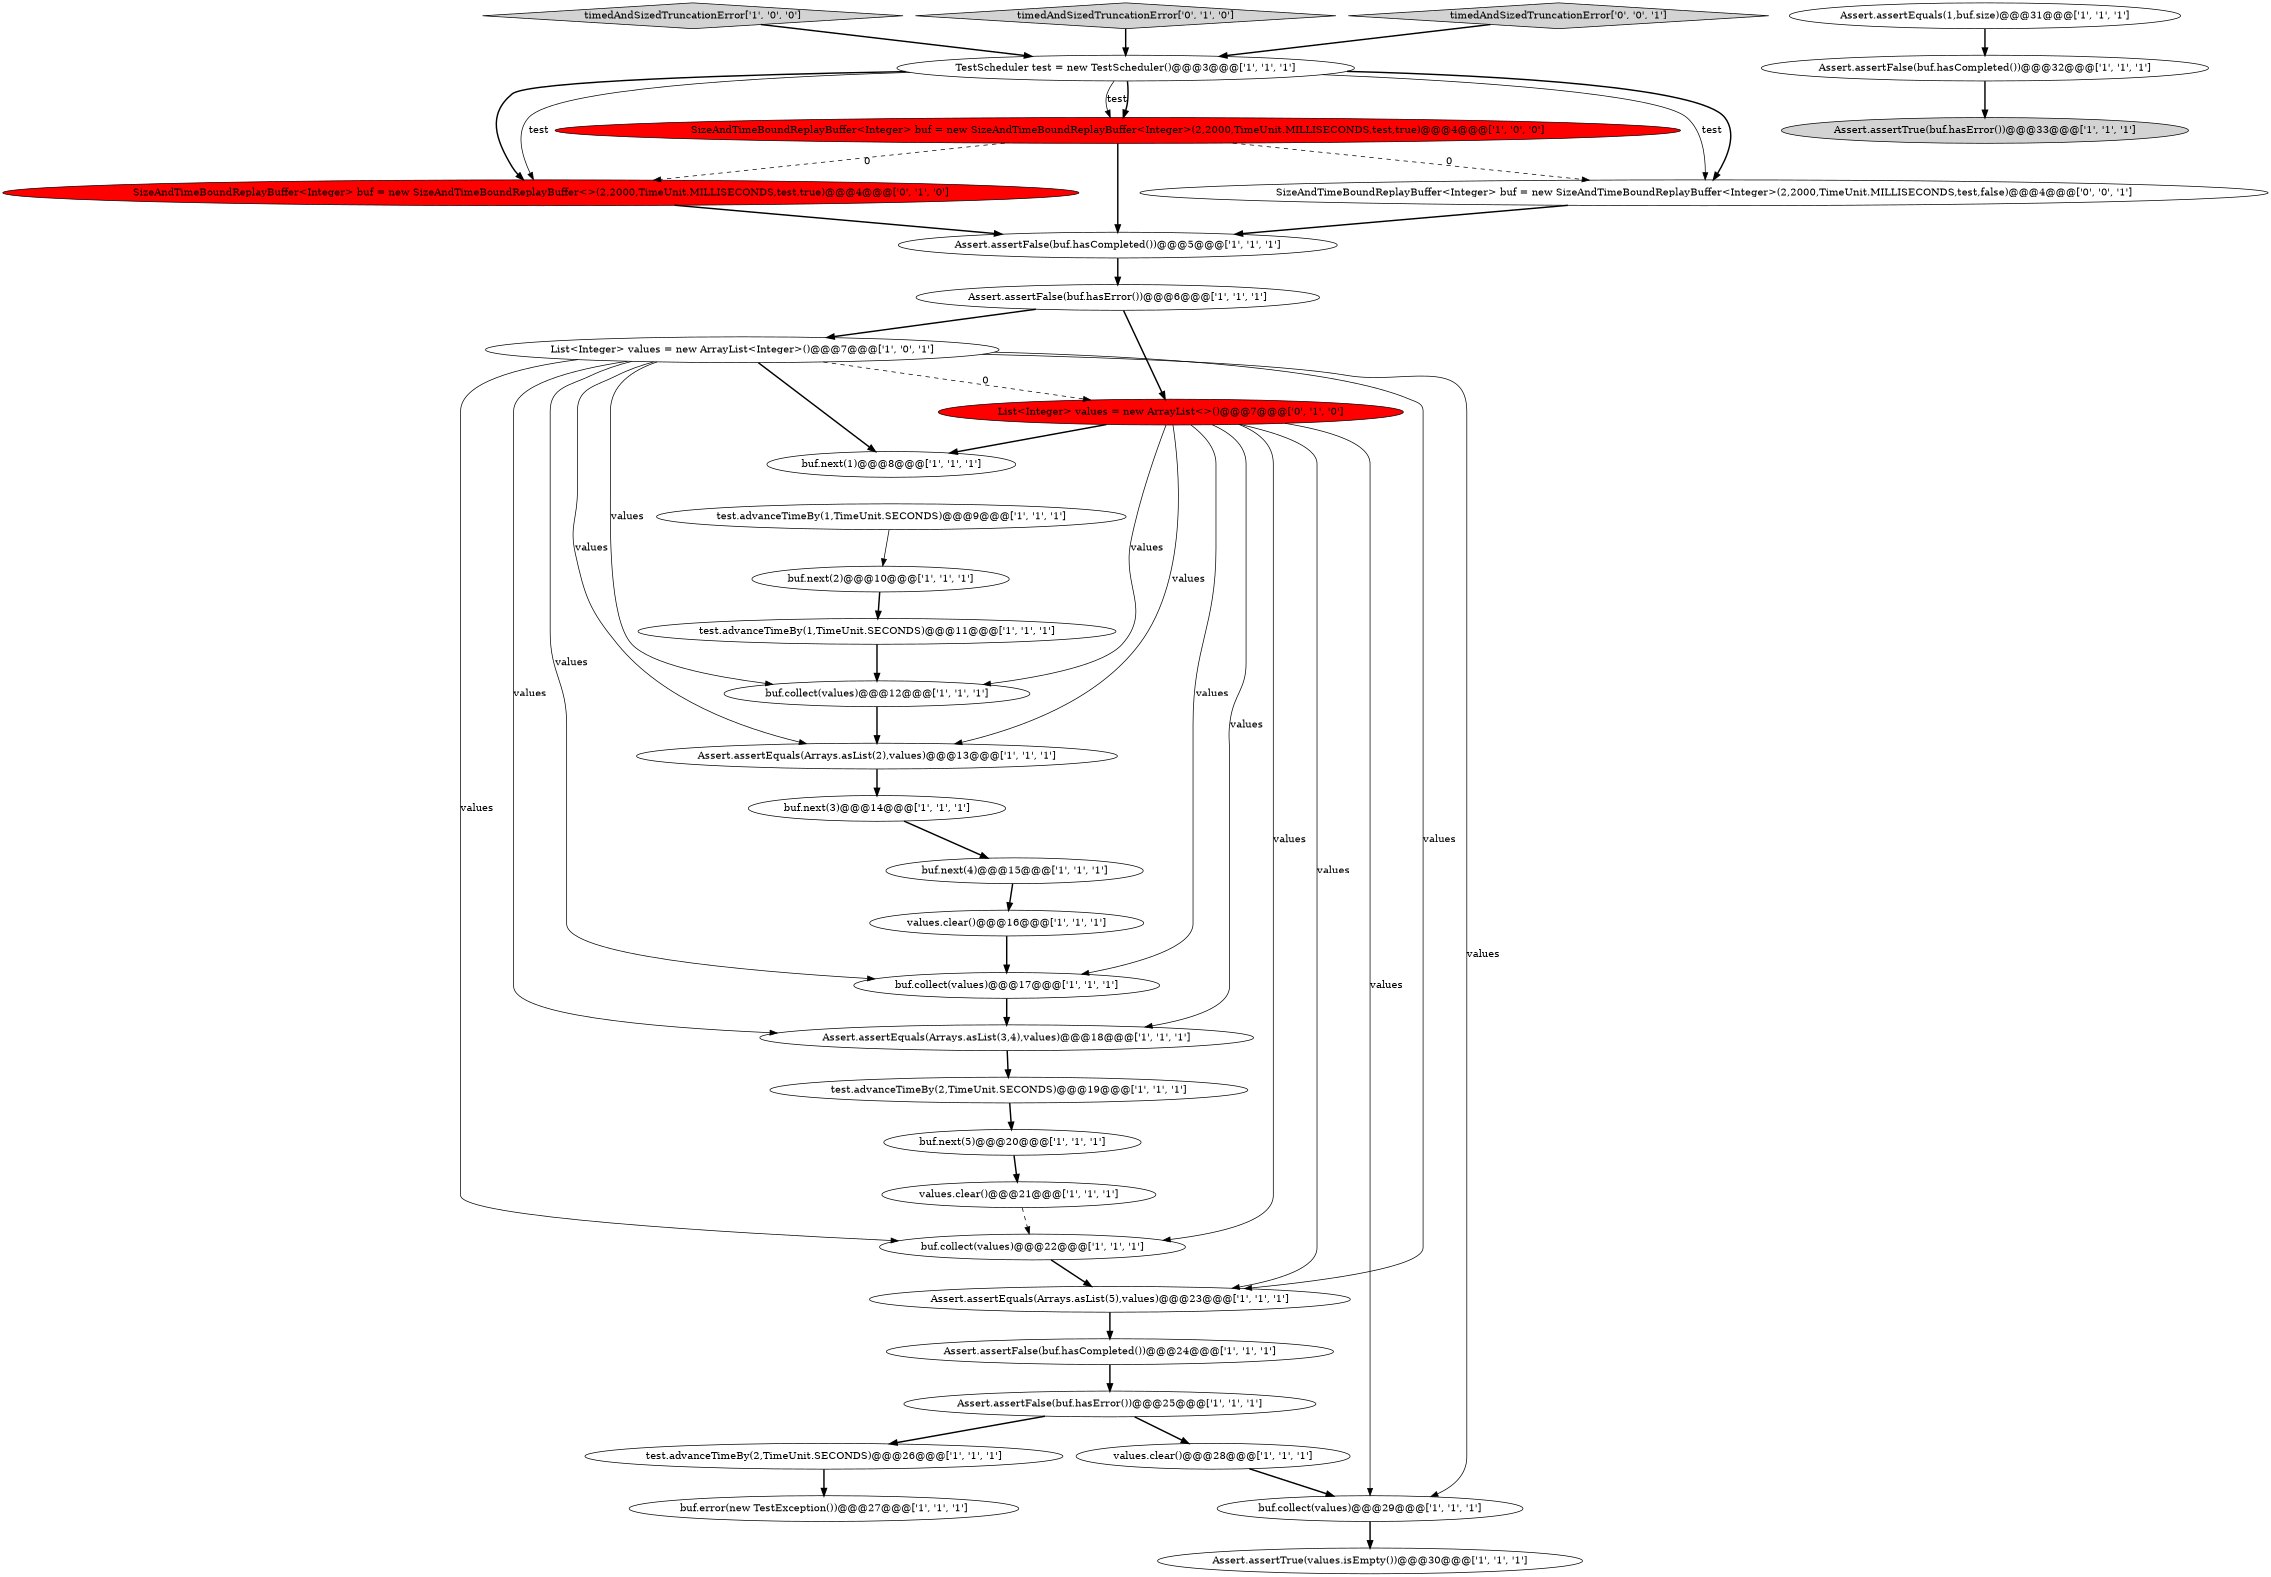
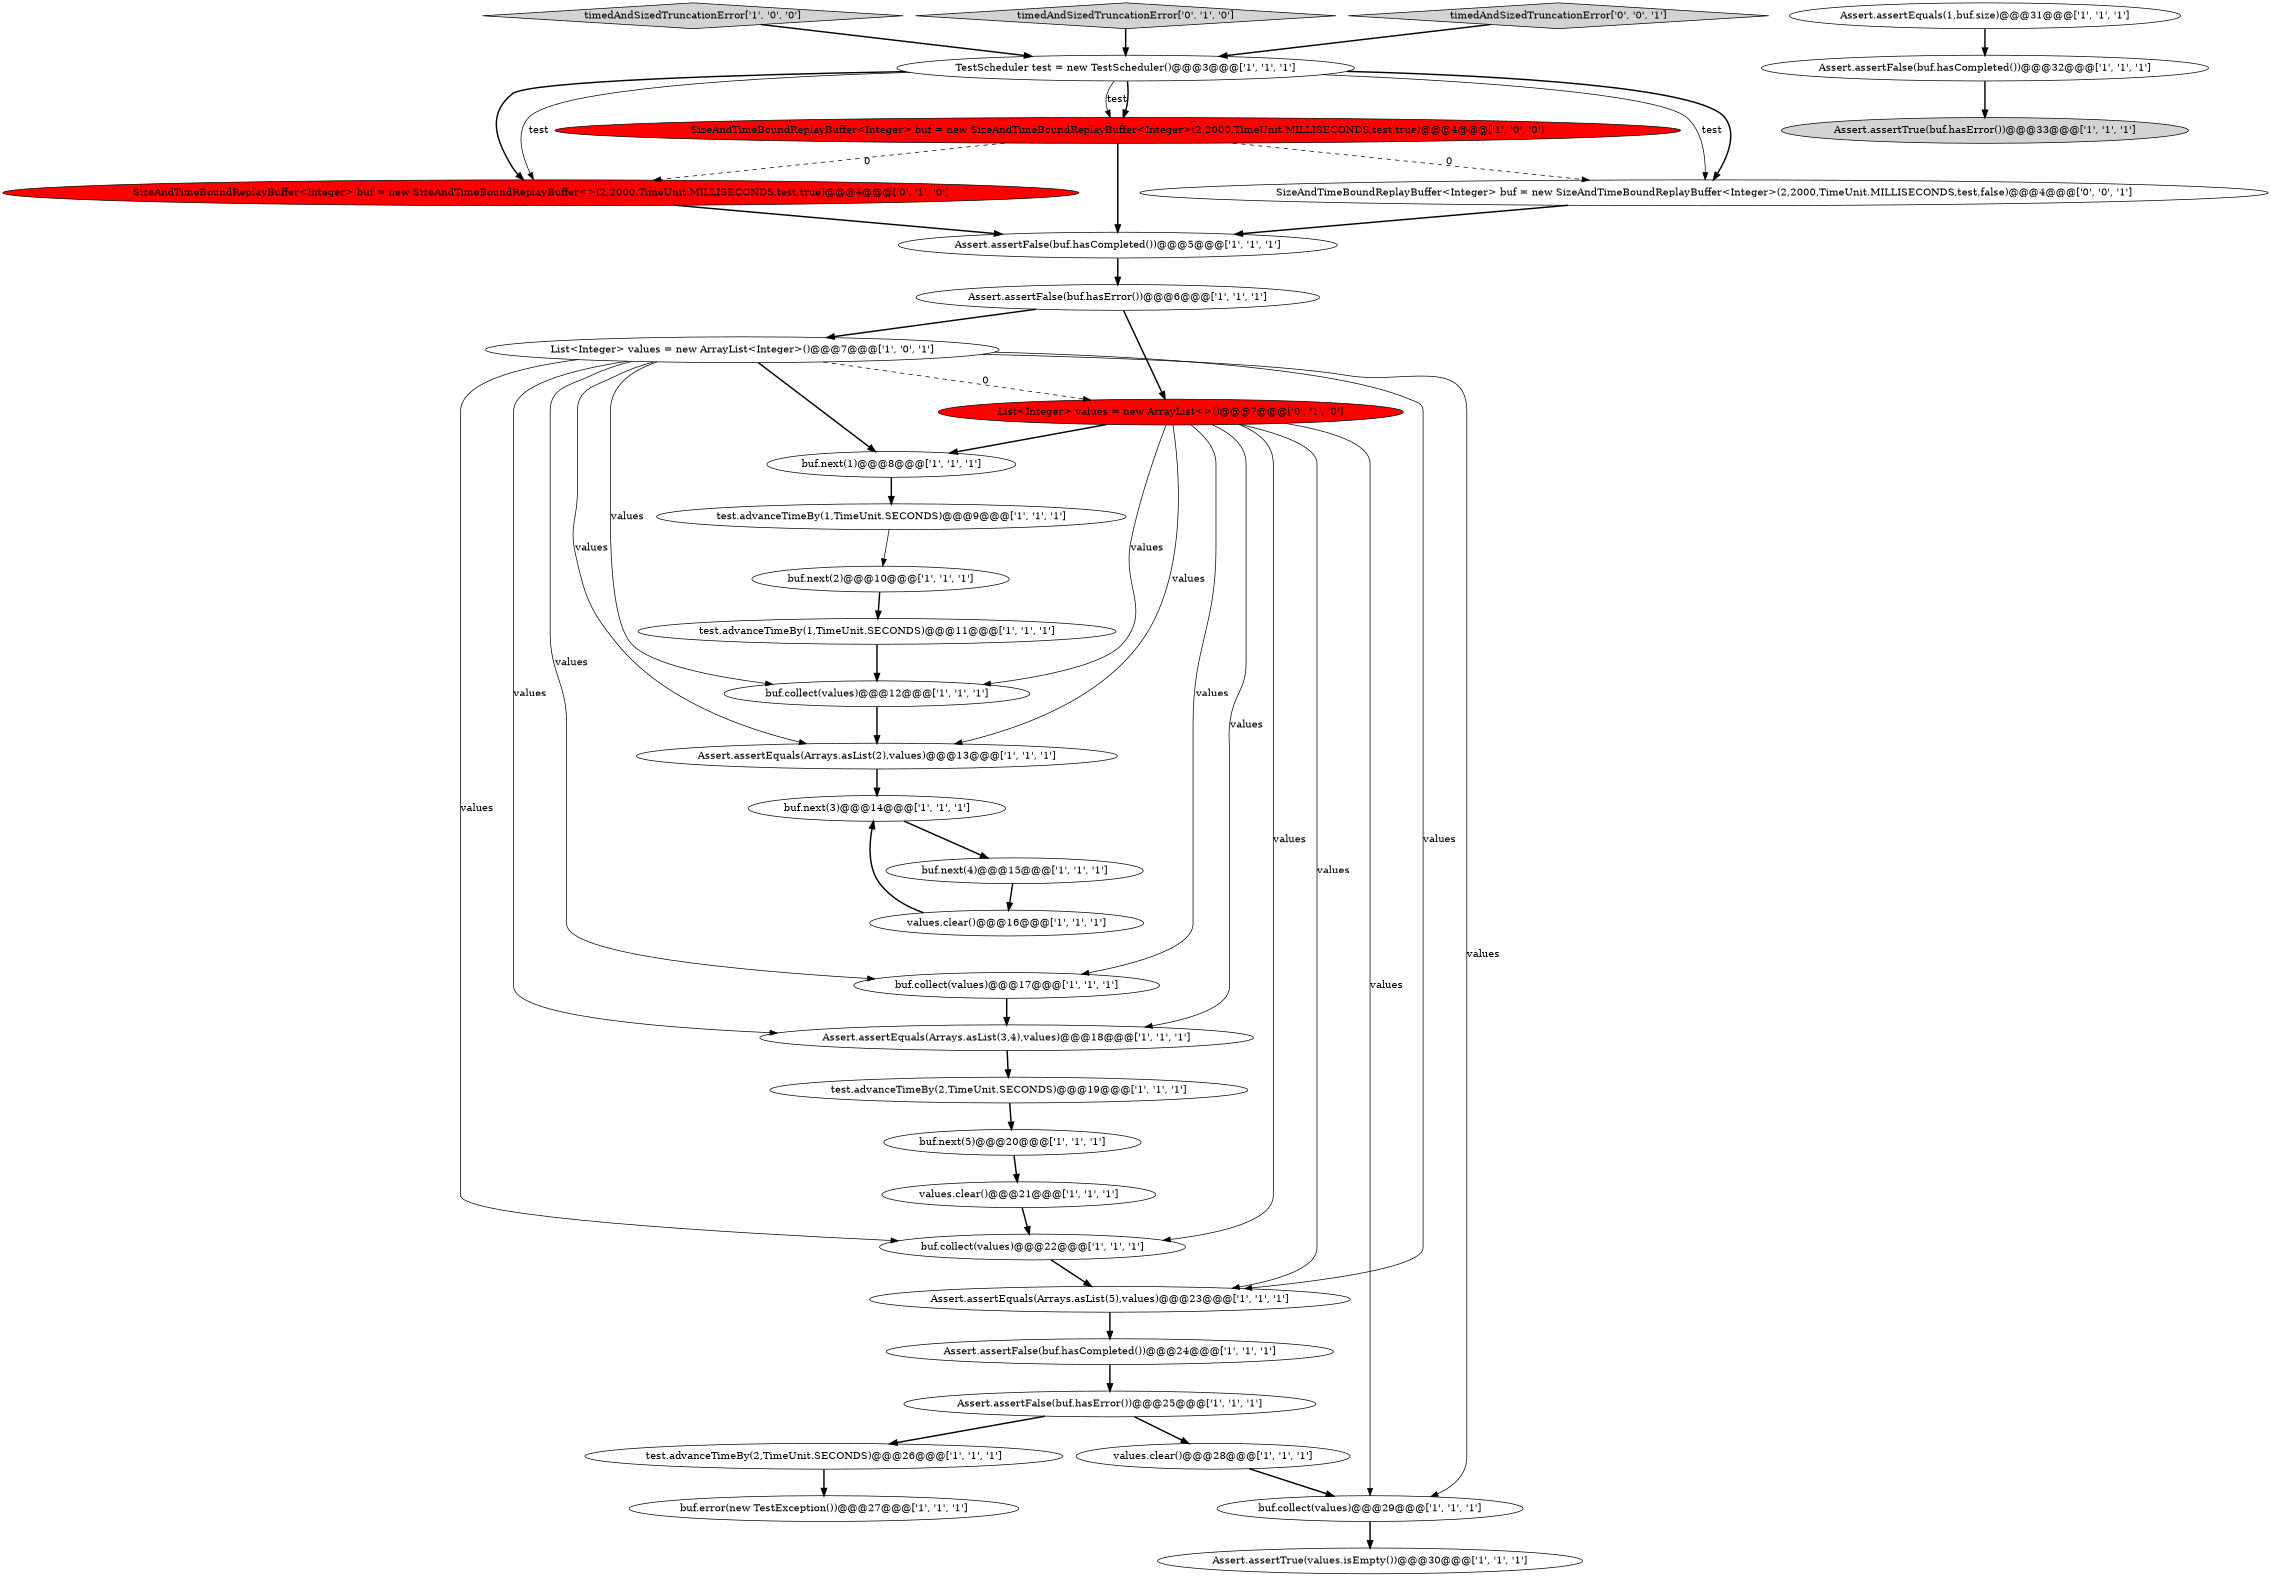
none -> (891, 487)
(1007, 951) -> (879, 882)
(1025, 1217) -> (1025, 1217)
